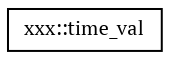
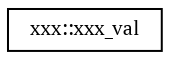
(85, 30) -> (85, 30)
